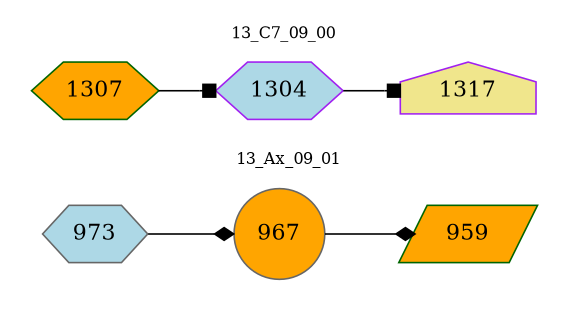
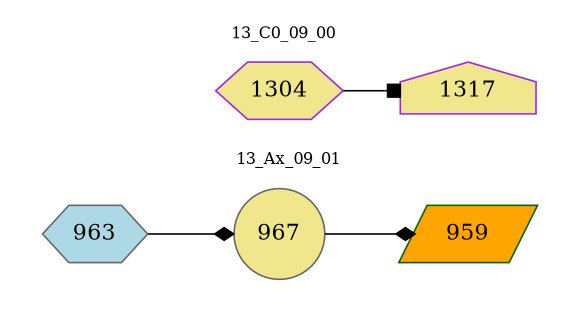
(284, 34) -> (284, 34)
(95, 91) -> none
(279, 91) -> (279, 91)
(95, 234) -> (95, 234)
(279, 234) -> (279, 234)
